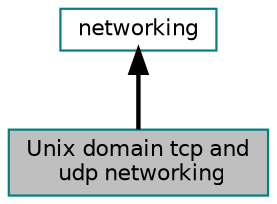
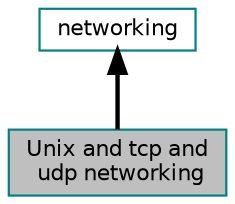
(138, 163) -> (118, 163)
